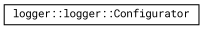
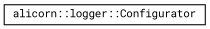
(102, 15) -> (105, 15)
